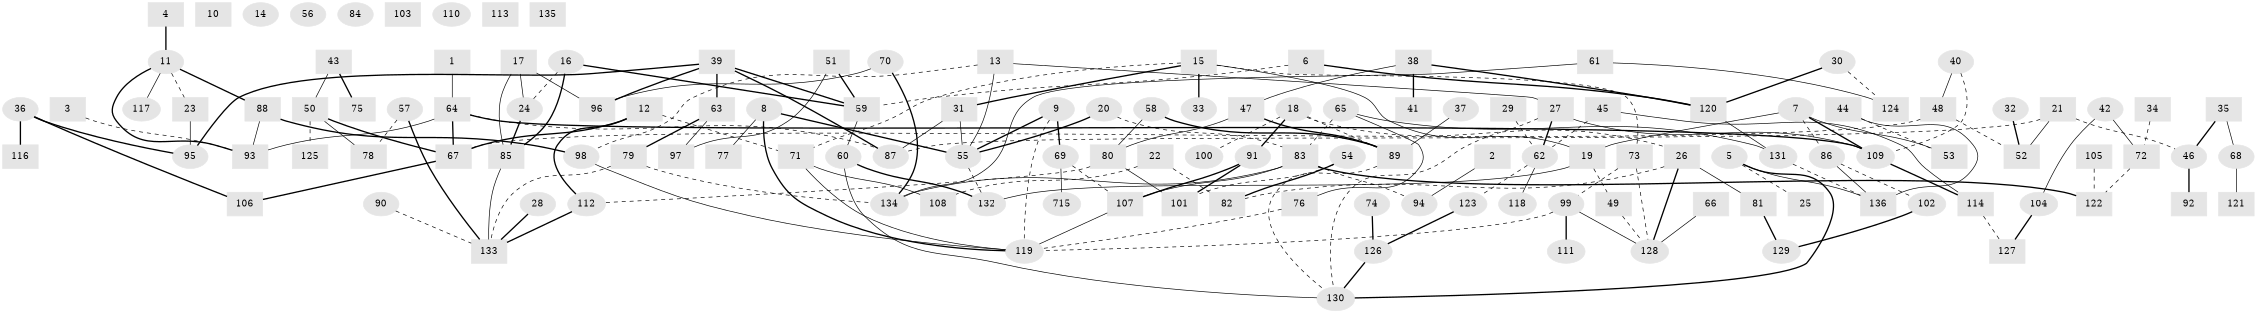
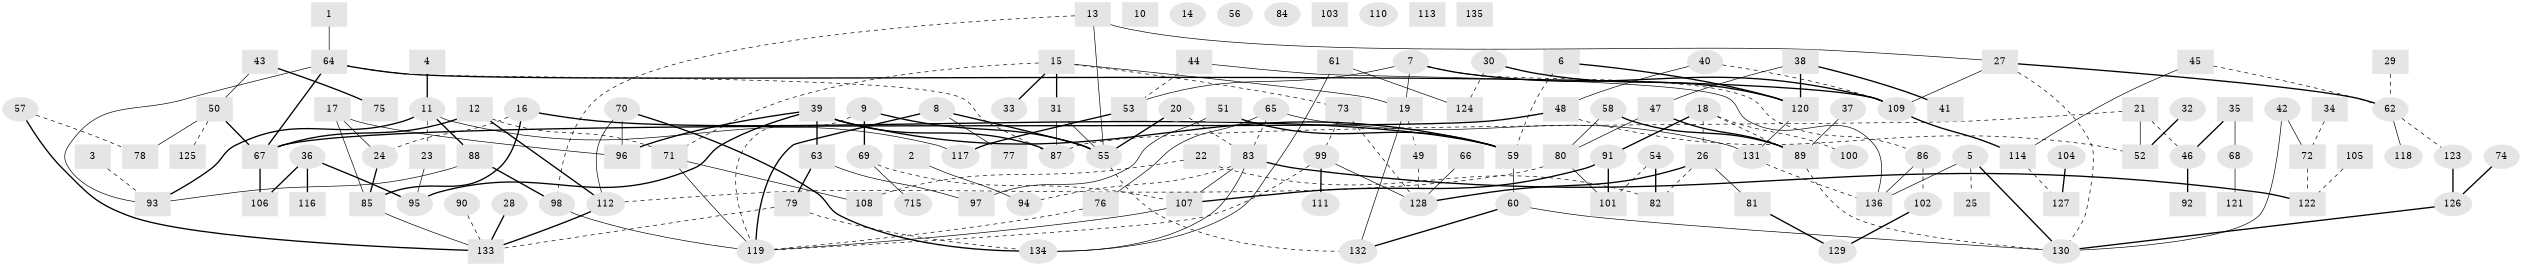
none -> (1043, 130)
(1087, 134) -> (594, 128)
(2065, 153) -> (2247, 224)
none -> (596, 158)
